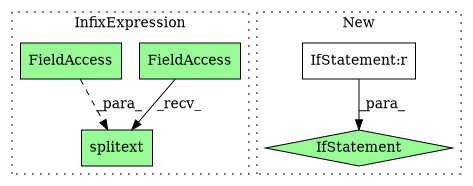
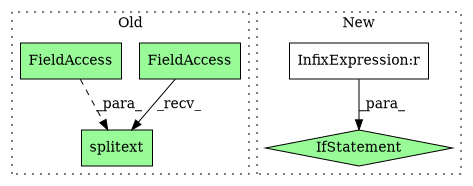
(130, 24) -> (130, 24)
(359, 61) -> (359, 61)
